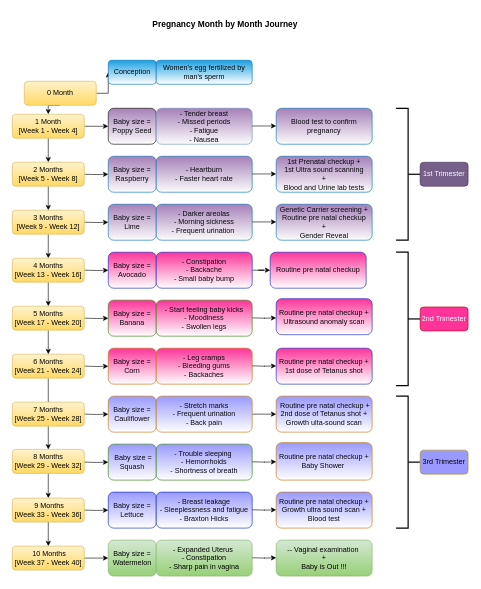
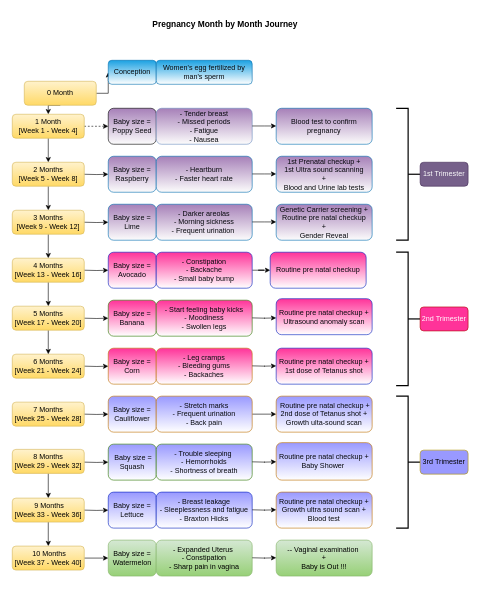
(93, 126) -> (93, 126)
(48, 444) -> none
